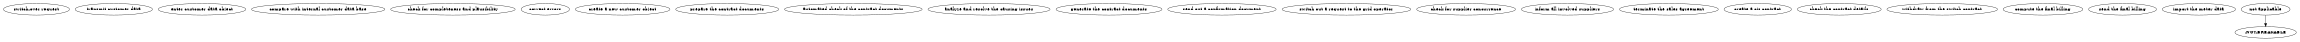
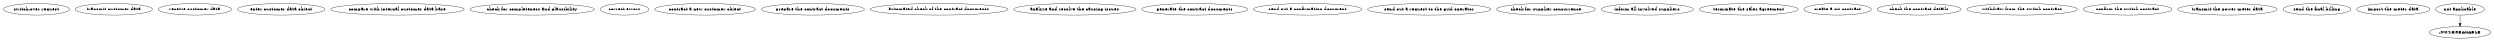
none -> (195, 9)
(623, 9) -> (705, 9)
(1346, 9) -> (1429, 9)
(2043, 9) -> none
none -> (2128, 9)
none -> (2227, 9)
